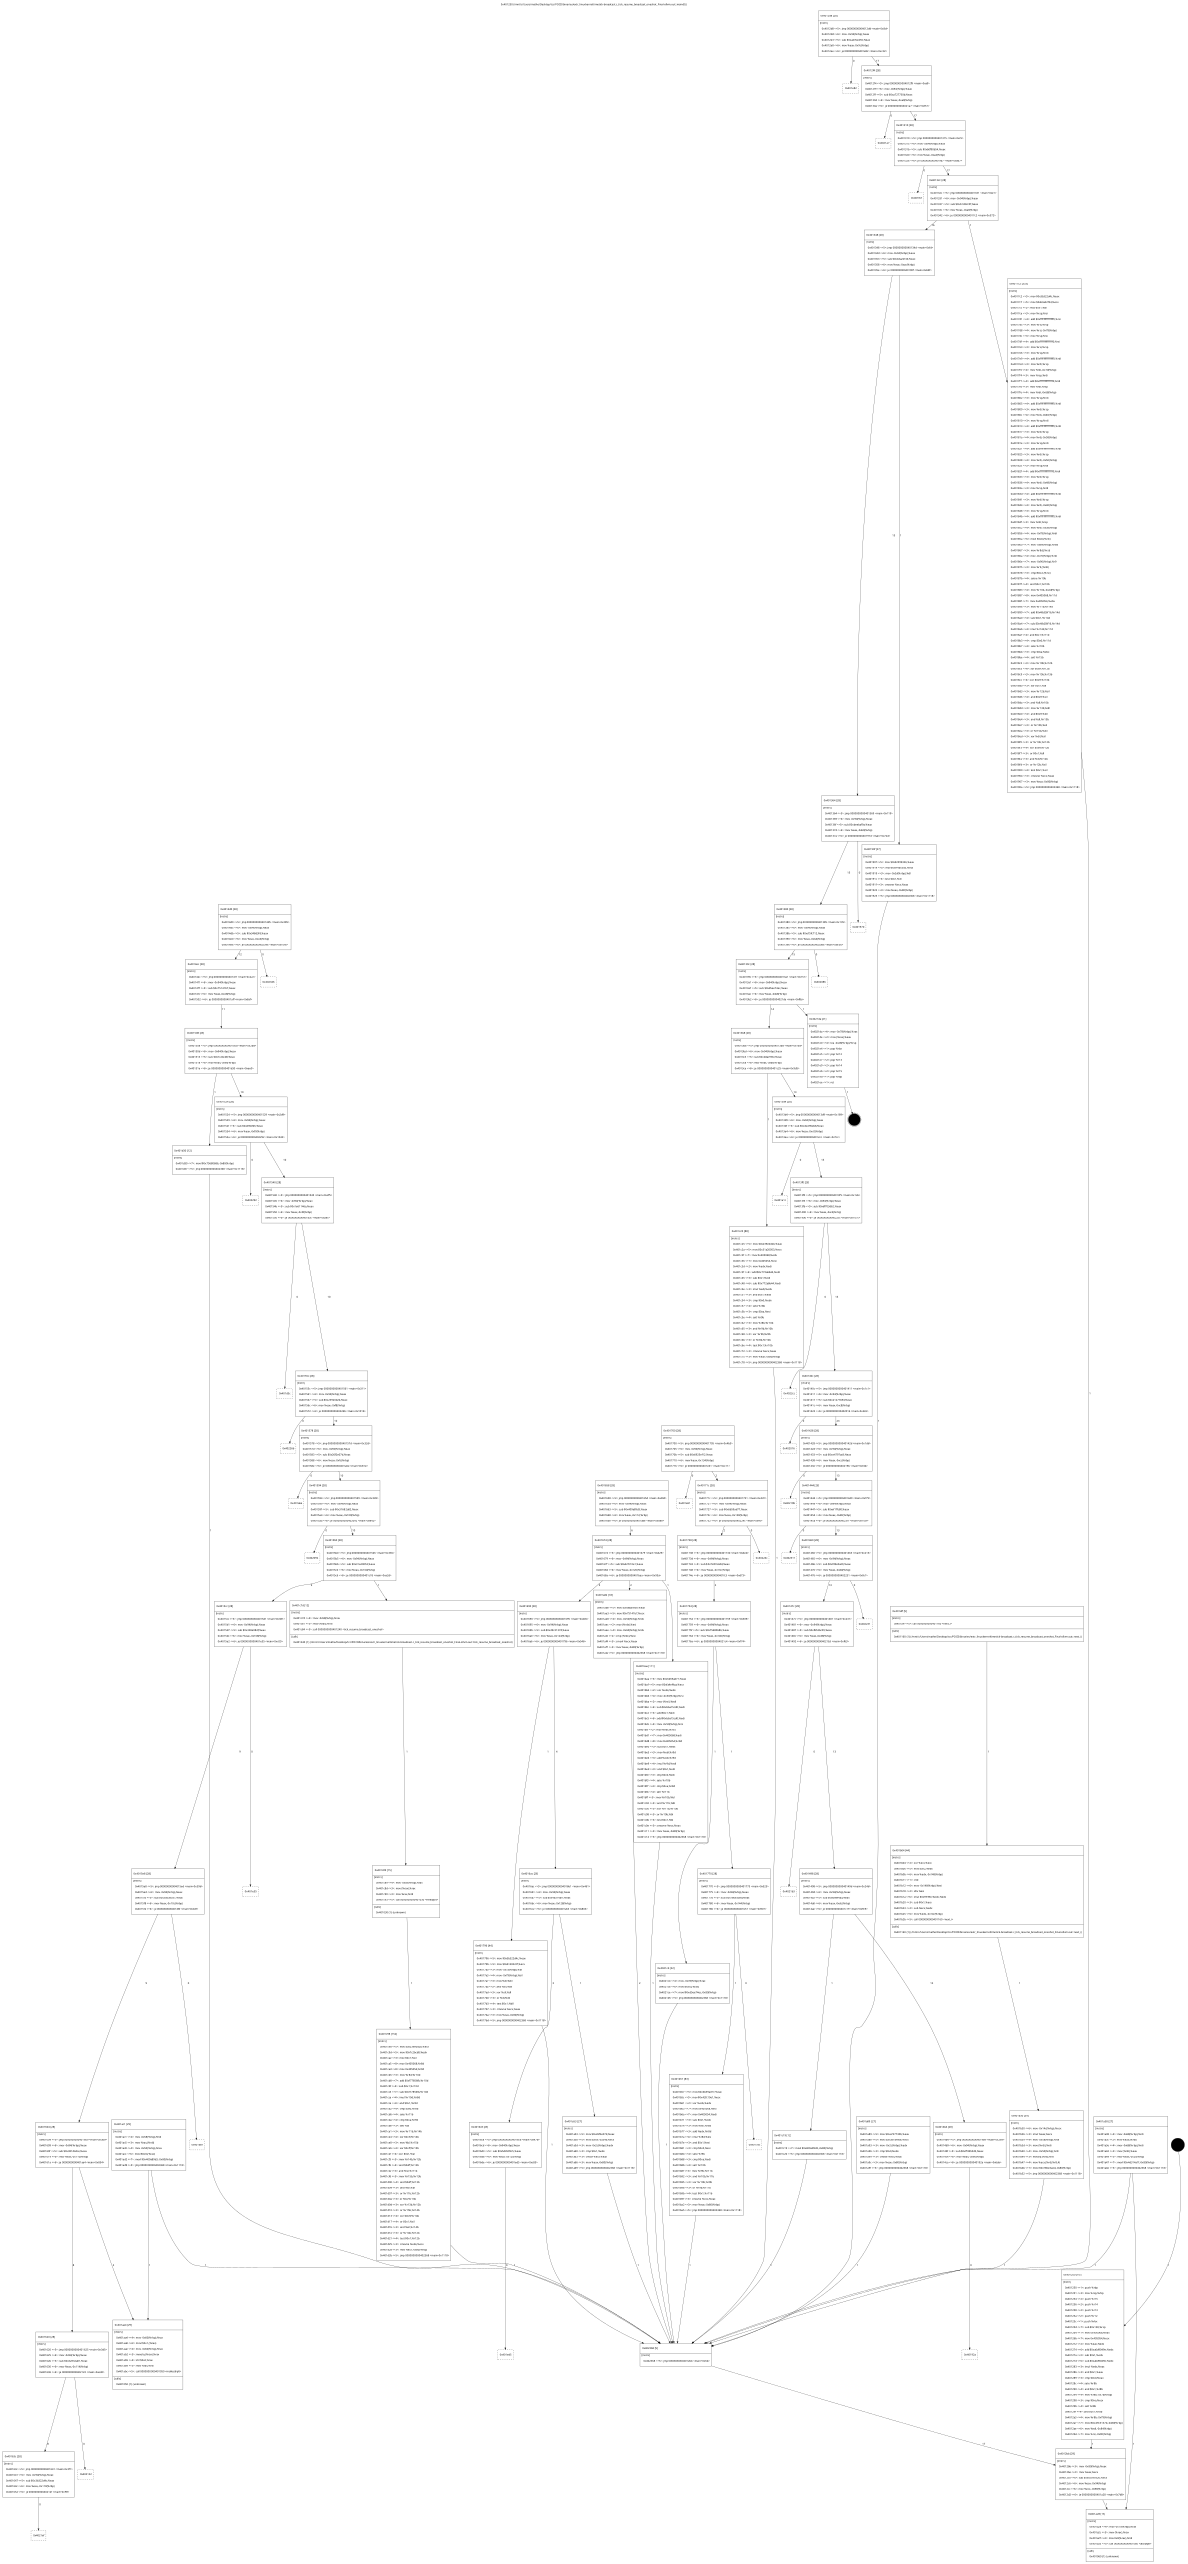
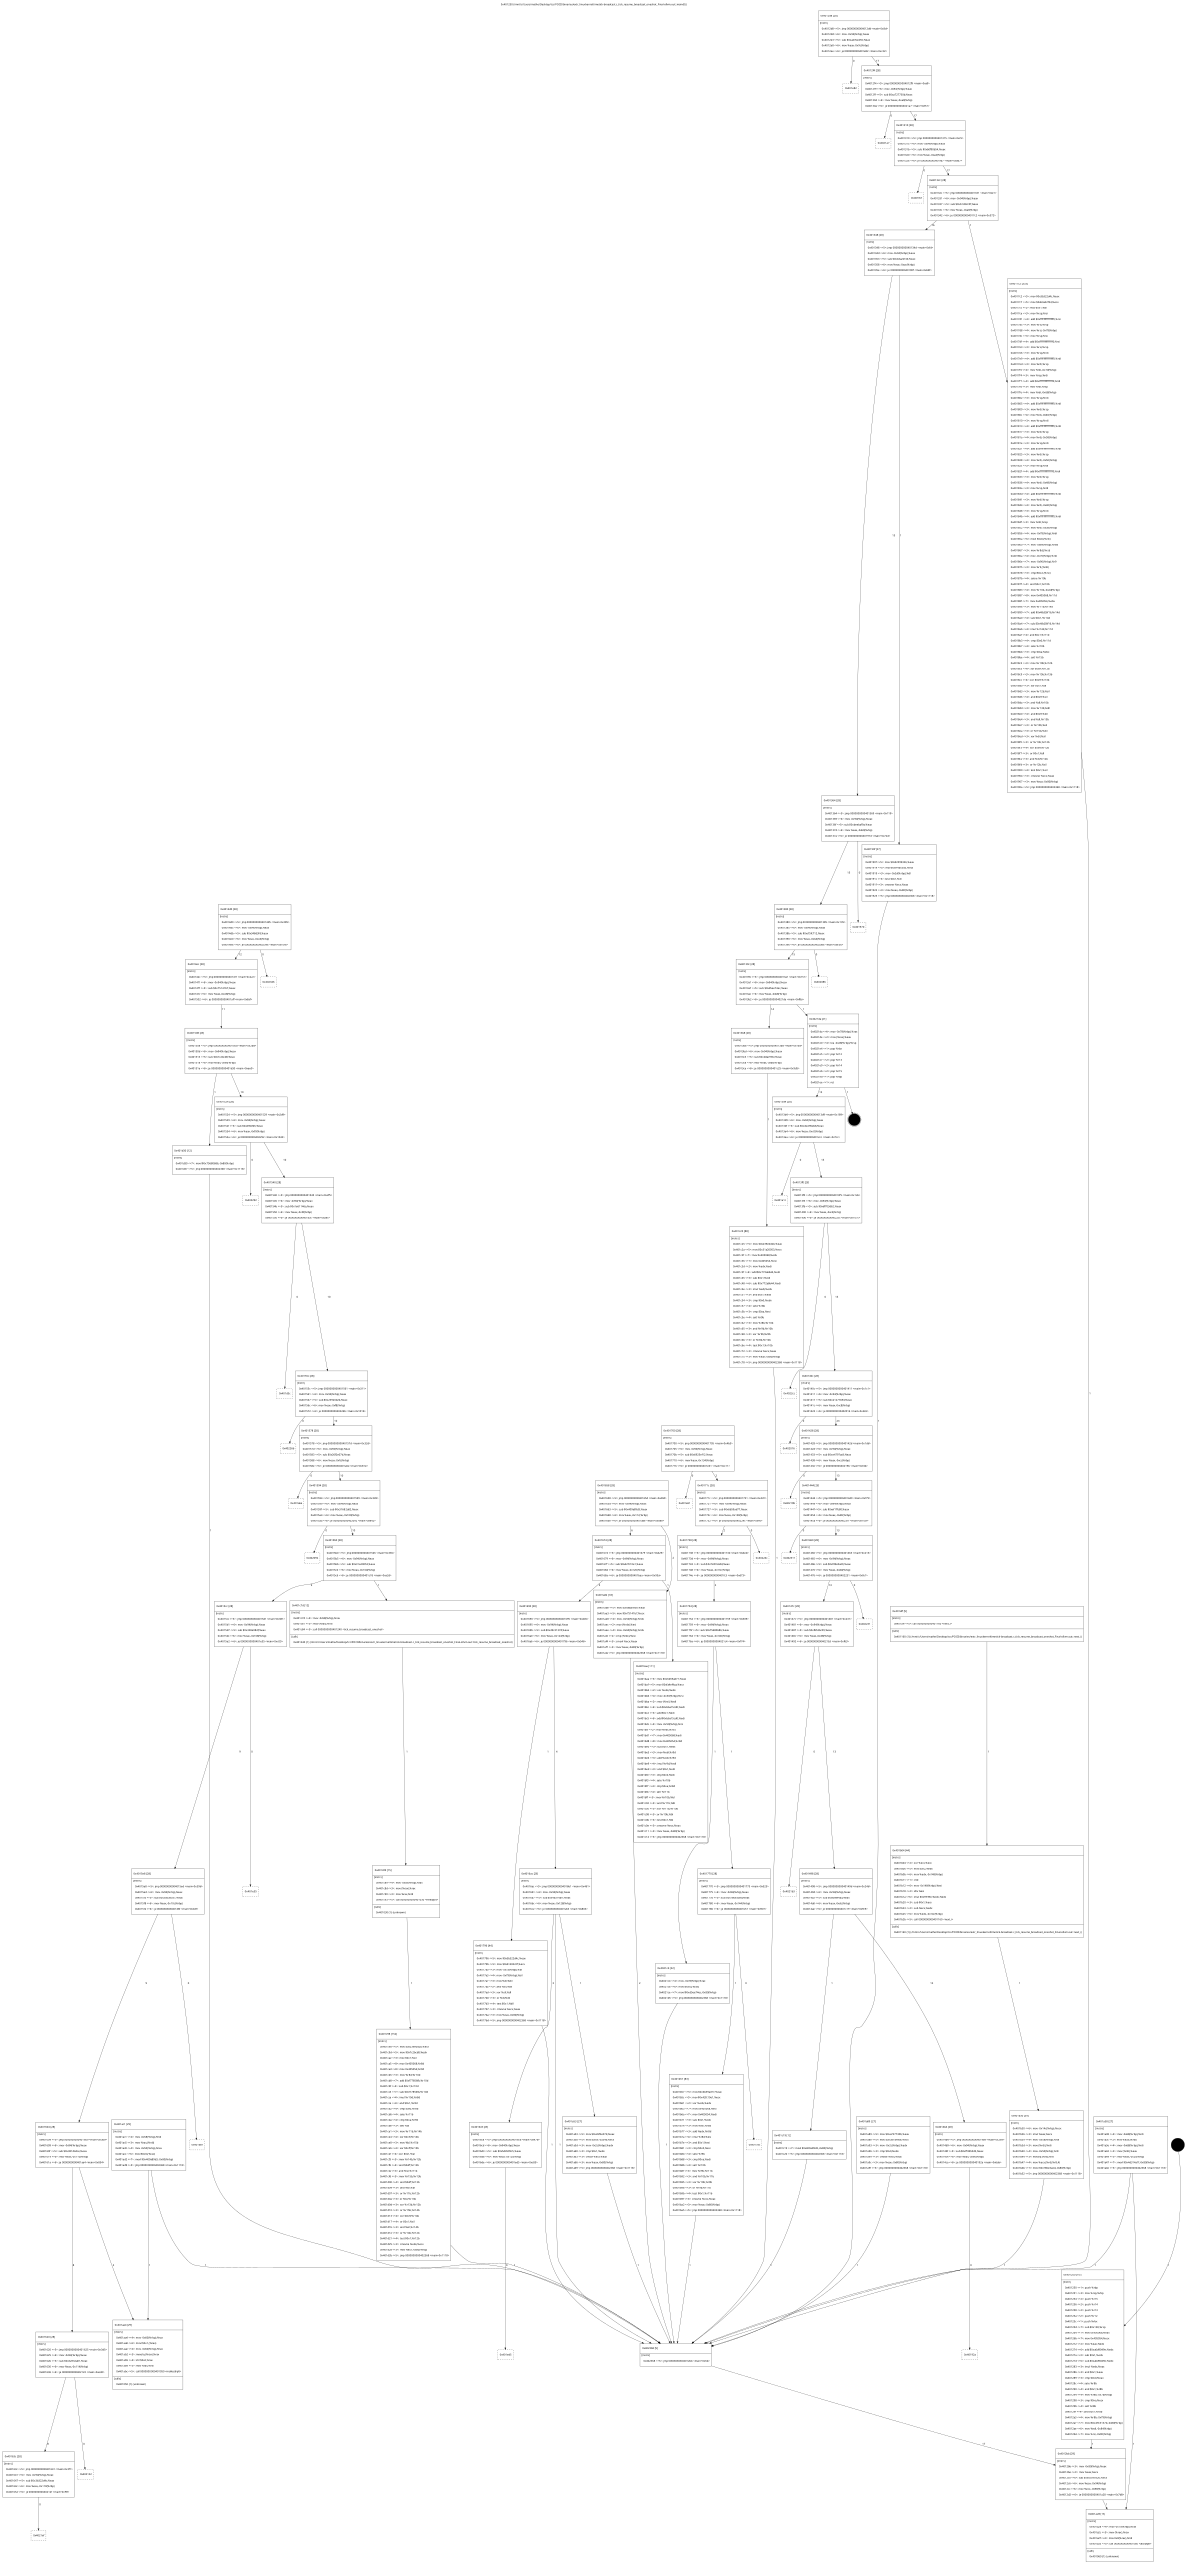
(788, 1084) -> (819, 1091)
(630, 1584) -> (672, 1557)
(651, 2092) -> (556, 2150)
